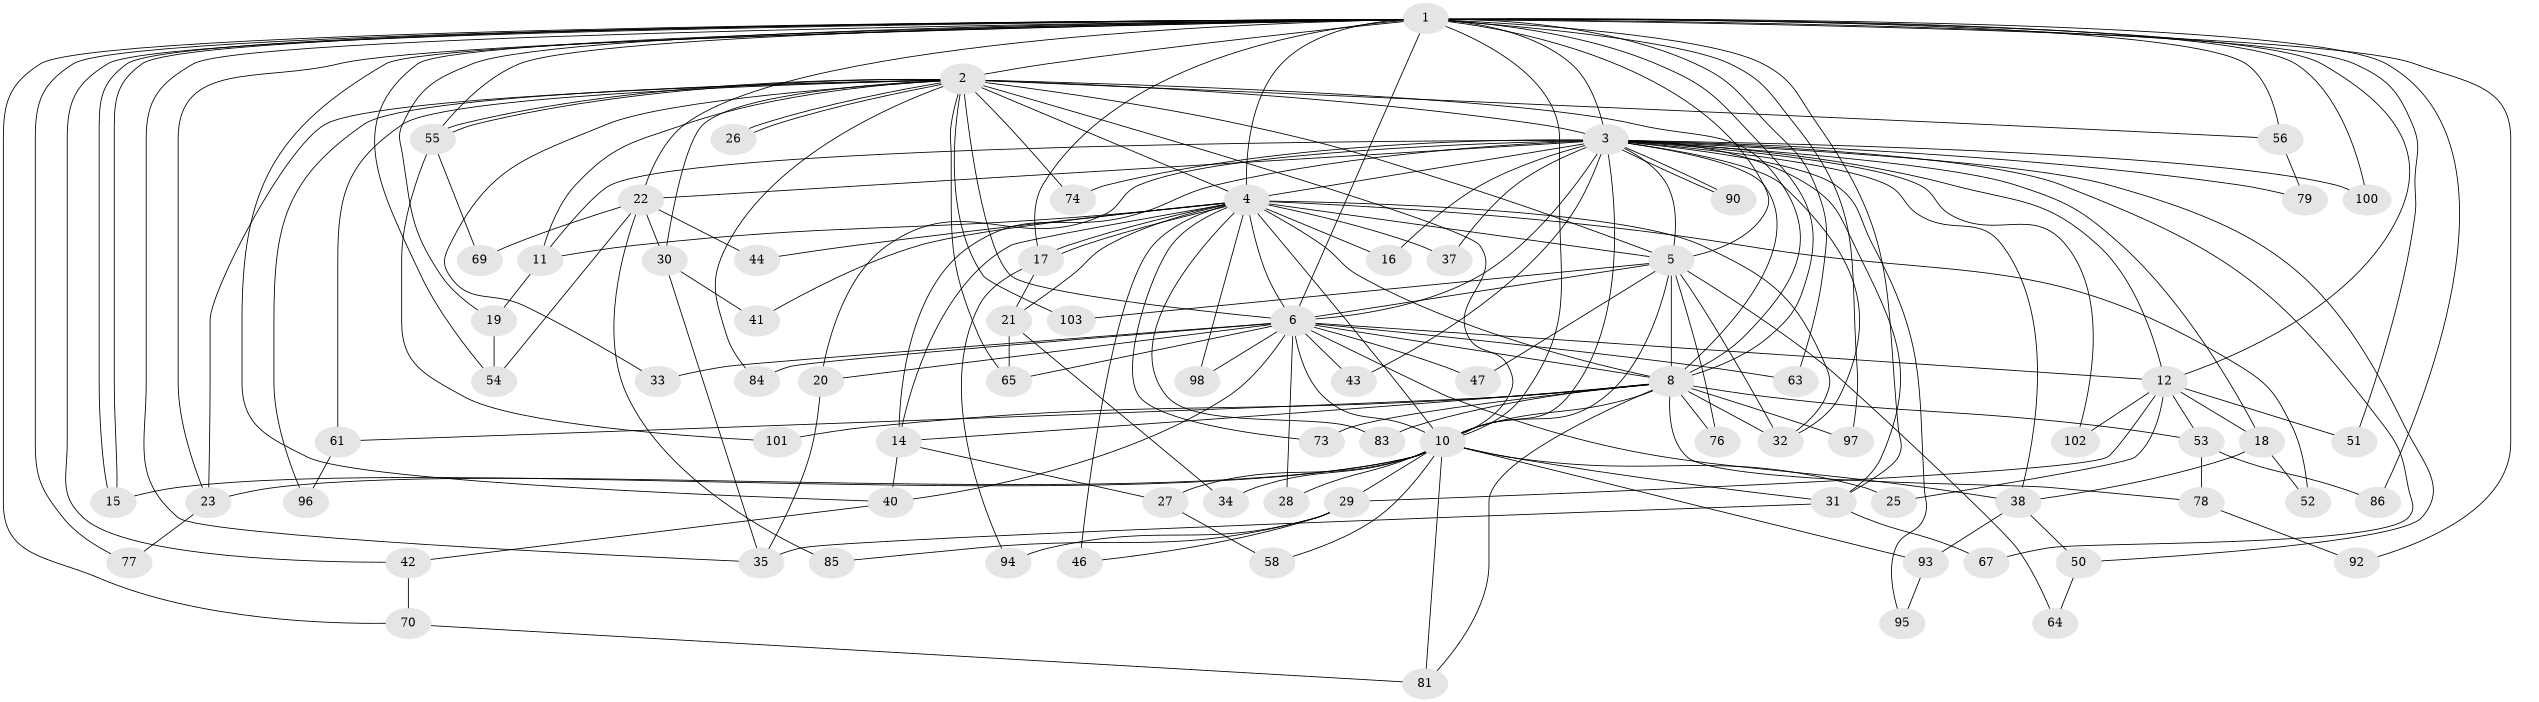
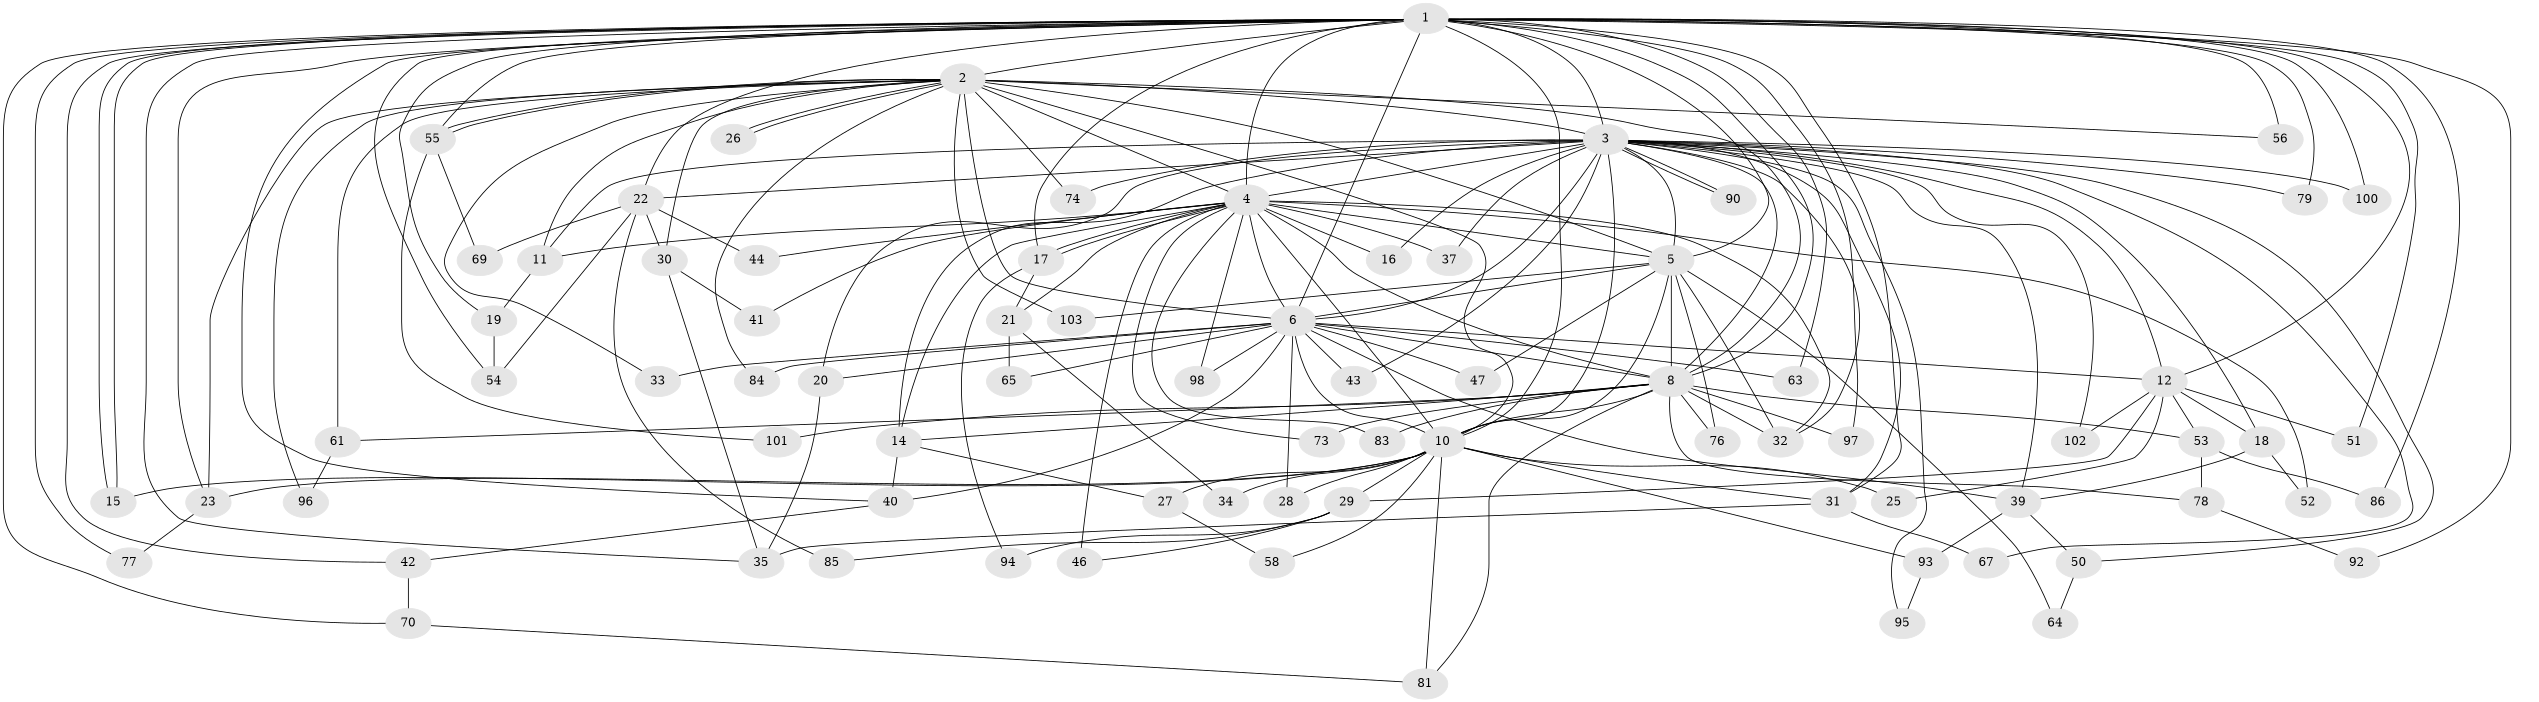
(2293, 170) -> (1929, 28)
(953, 250) -> none
(2018, 502) -> (2018, 502)
